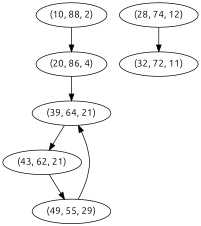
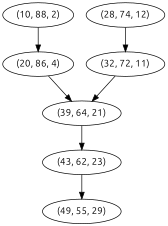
(42, 162) -> (82, 162)
(89, 166) -> (106, 86)
